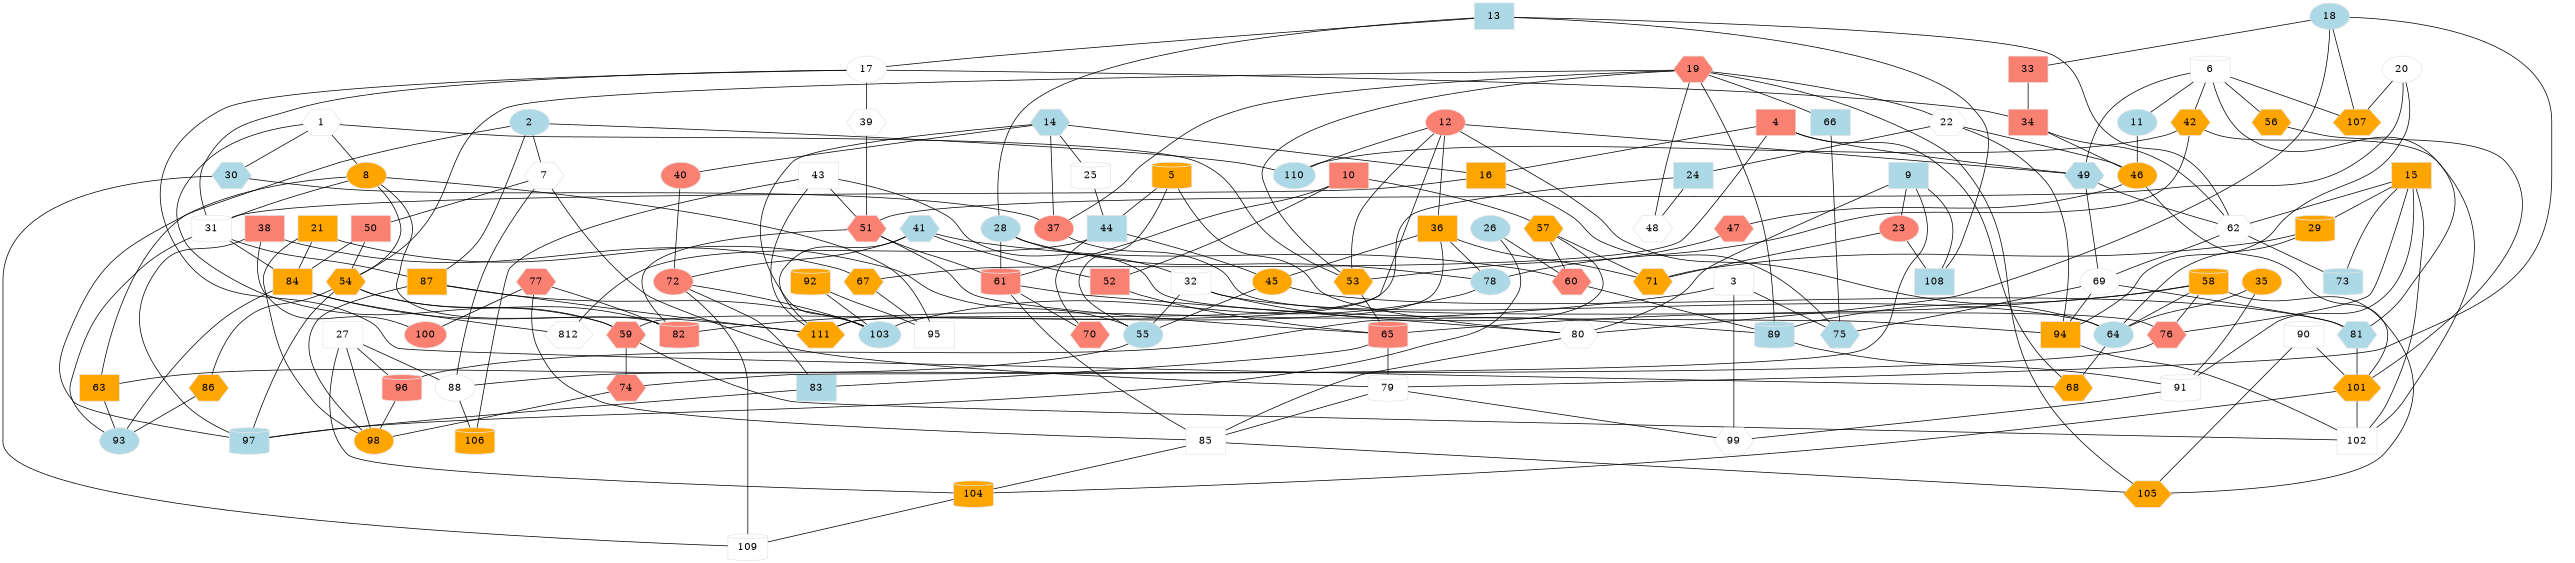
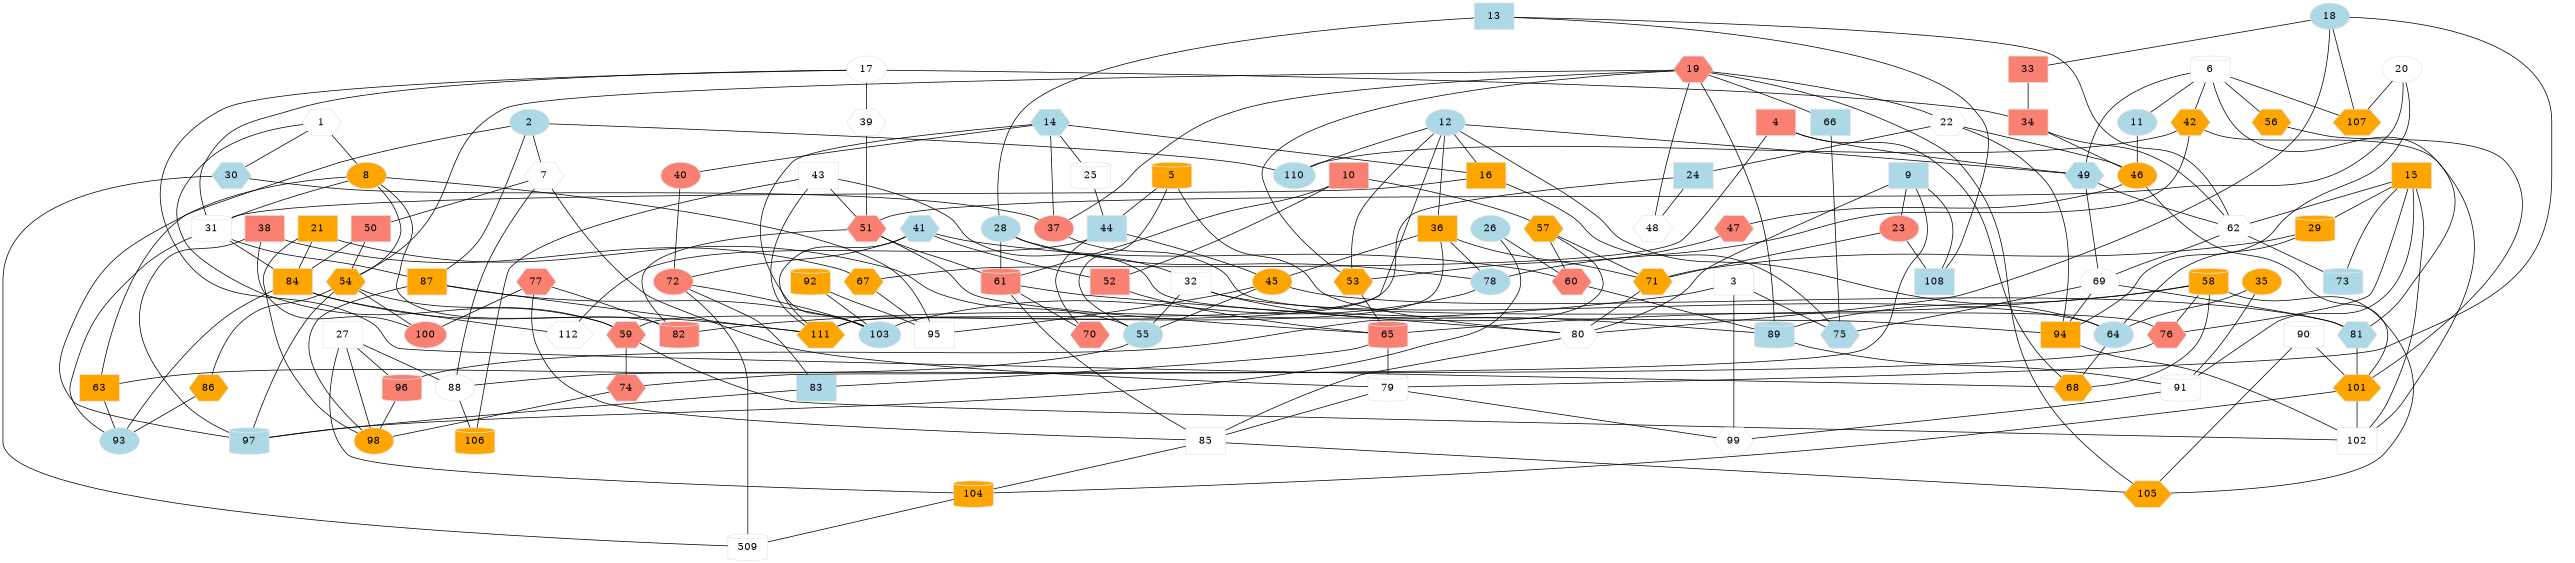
(1180, 41) -> none
(1446, 122) -> (1446, 122)
(783, 138) -> none
(1612, 152) -> (1461, 143)
(555, 307) -> (377, 303)
none -> (1615, 308)
none -> (1135, 309)
(2159, 310) -> (2179, 360)
(569, 335) -> (569, 335)
(748, 547) -> (748, 547)
